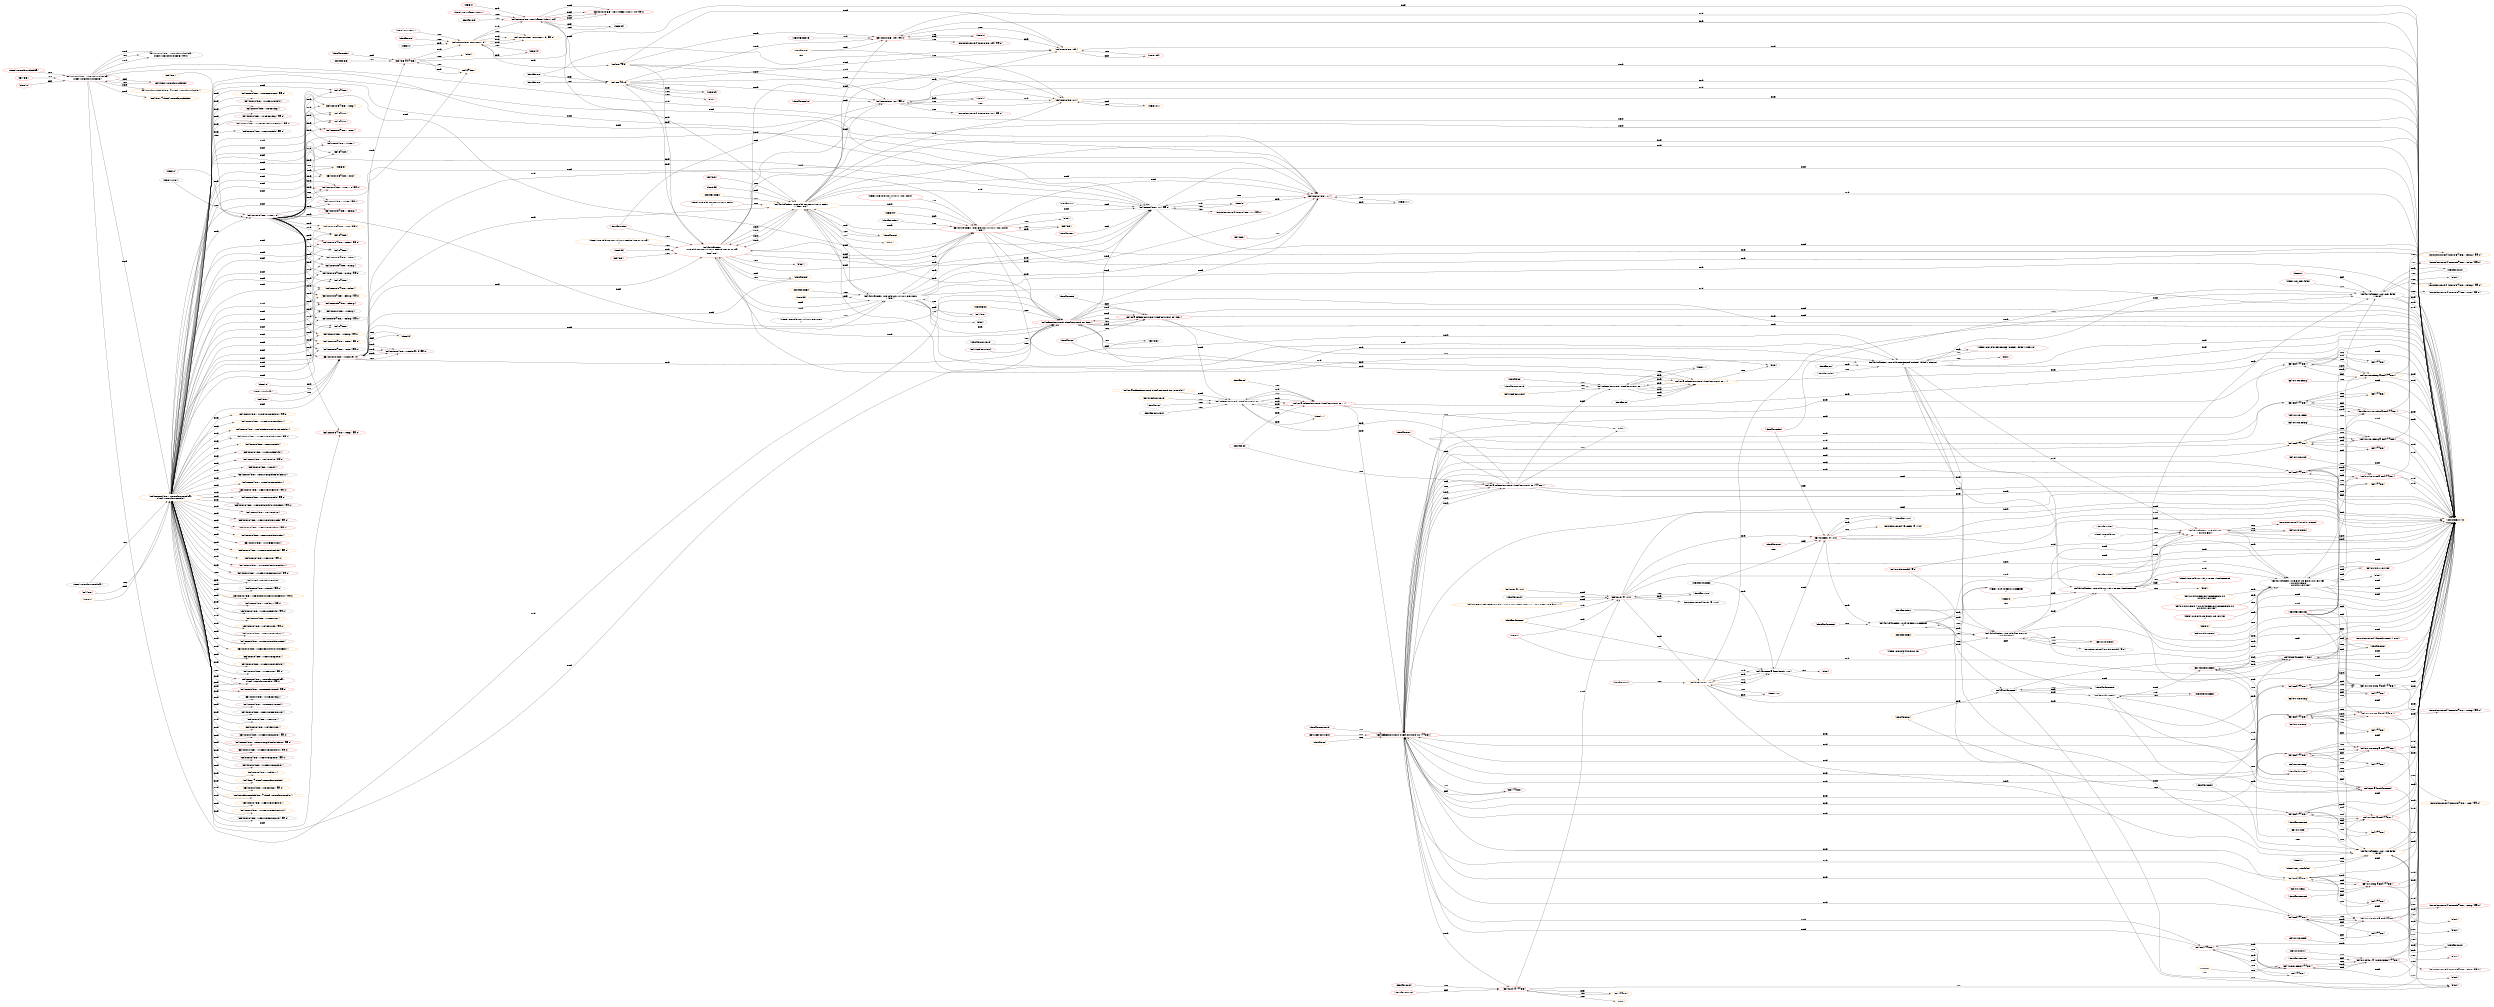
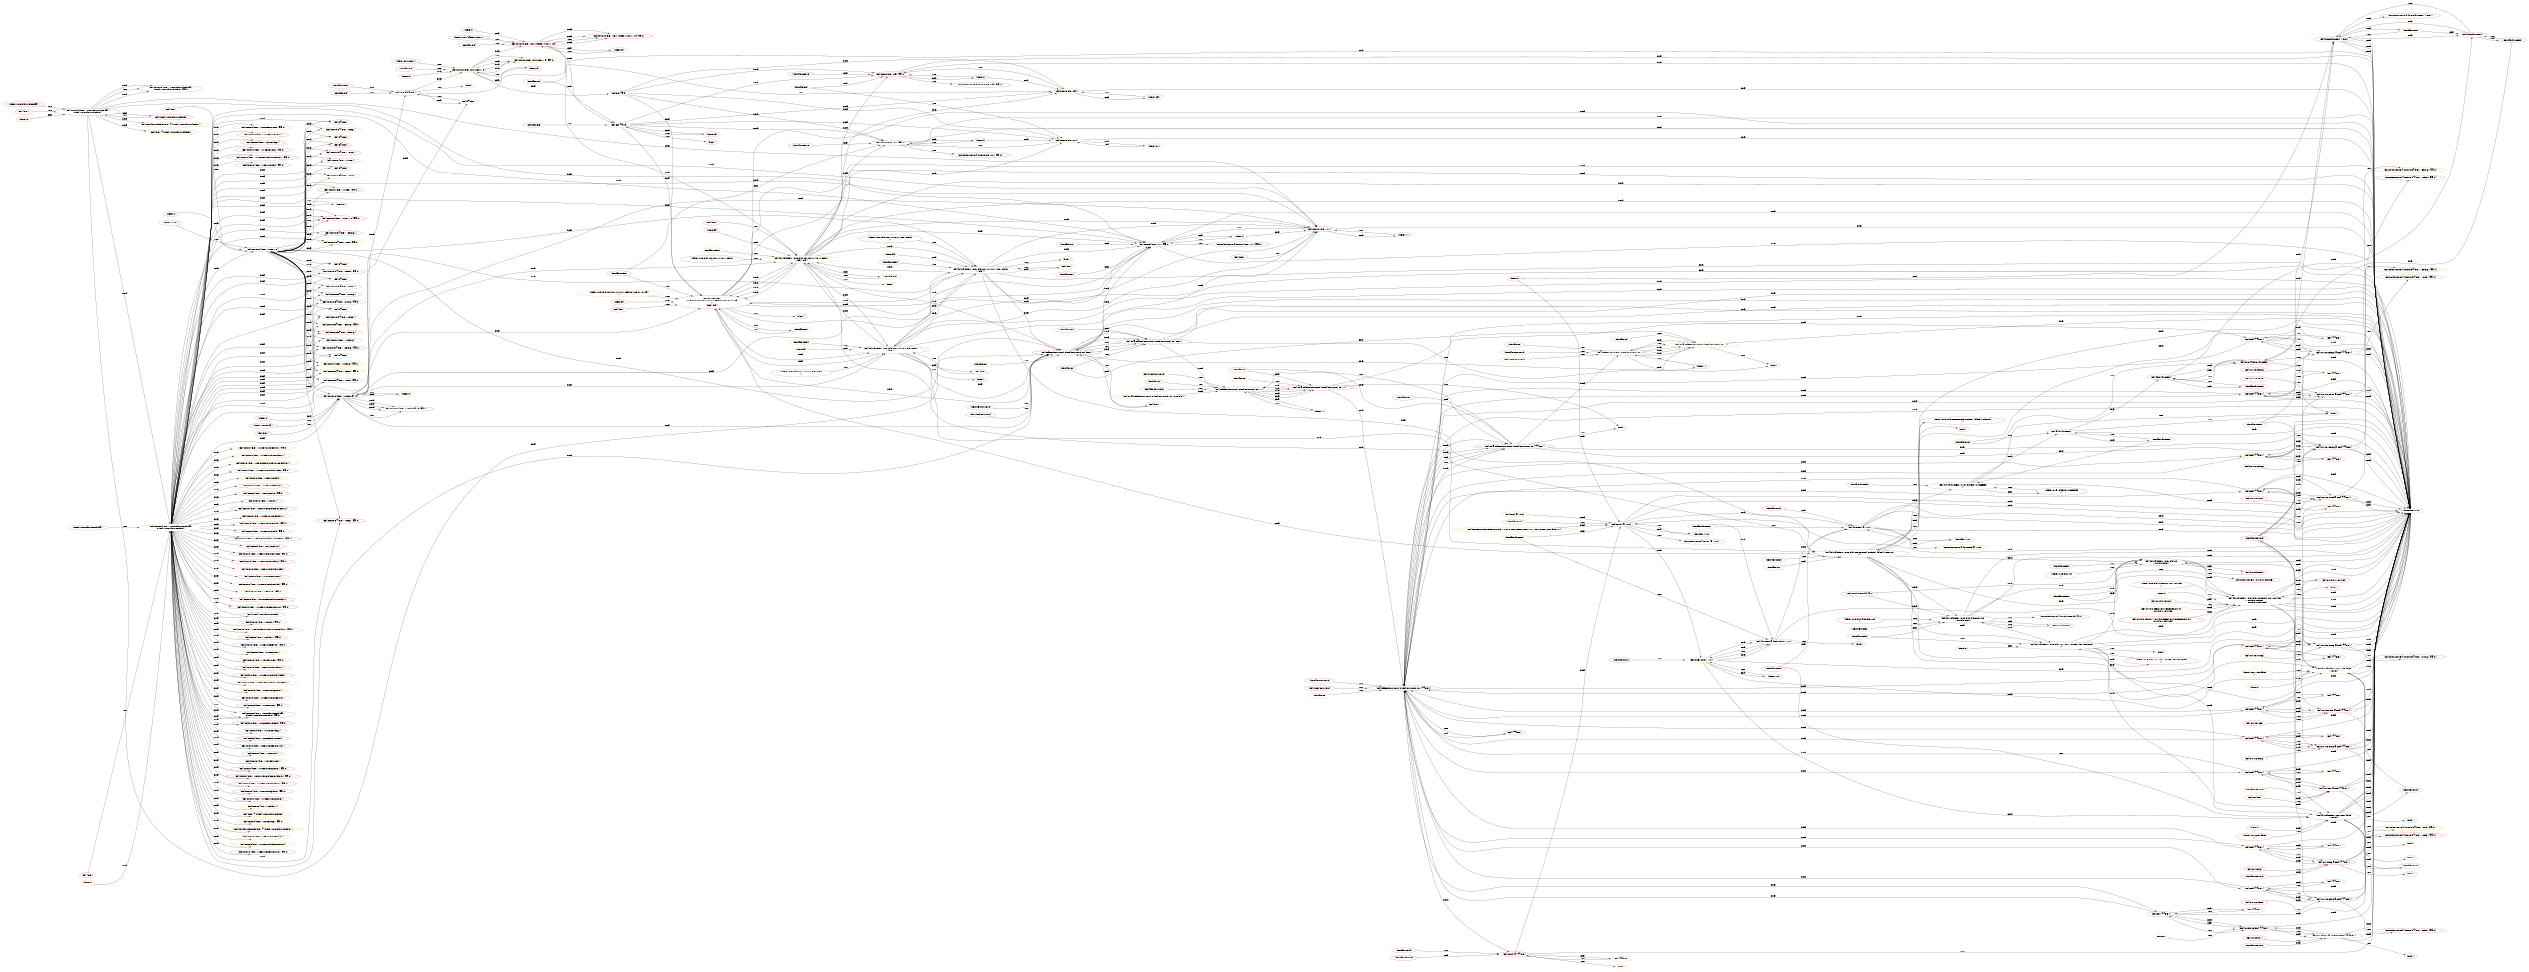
none -> (2314, 194)
(2378, 412) -> (2334, 395)
